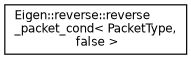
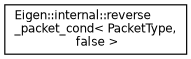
(96, 30) -> (96, 30)
